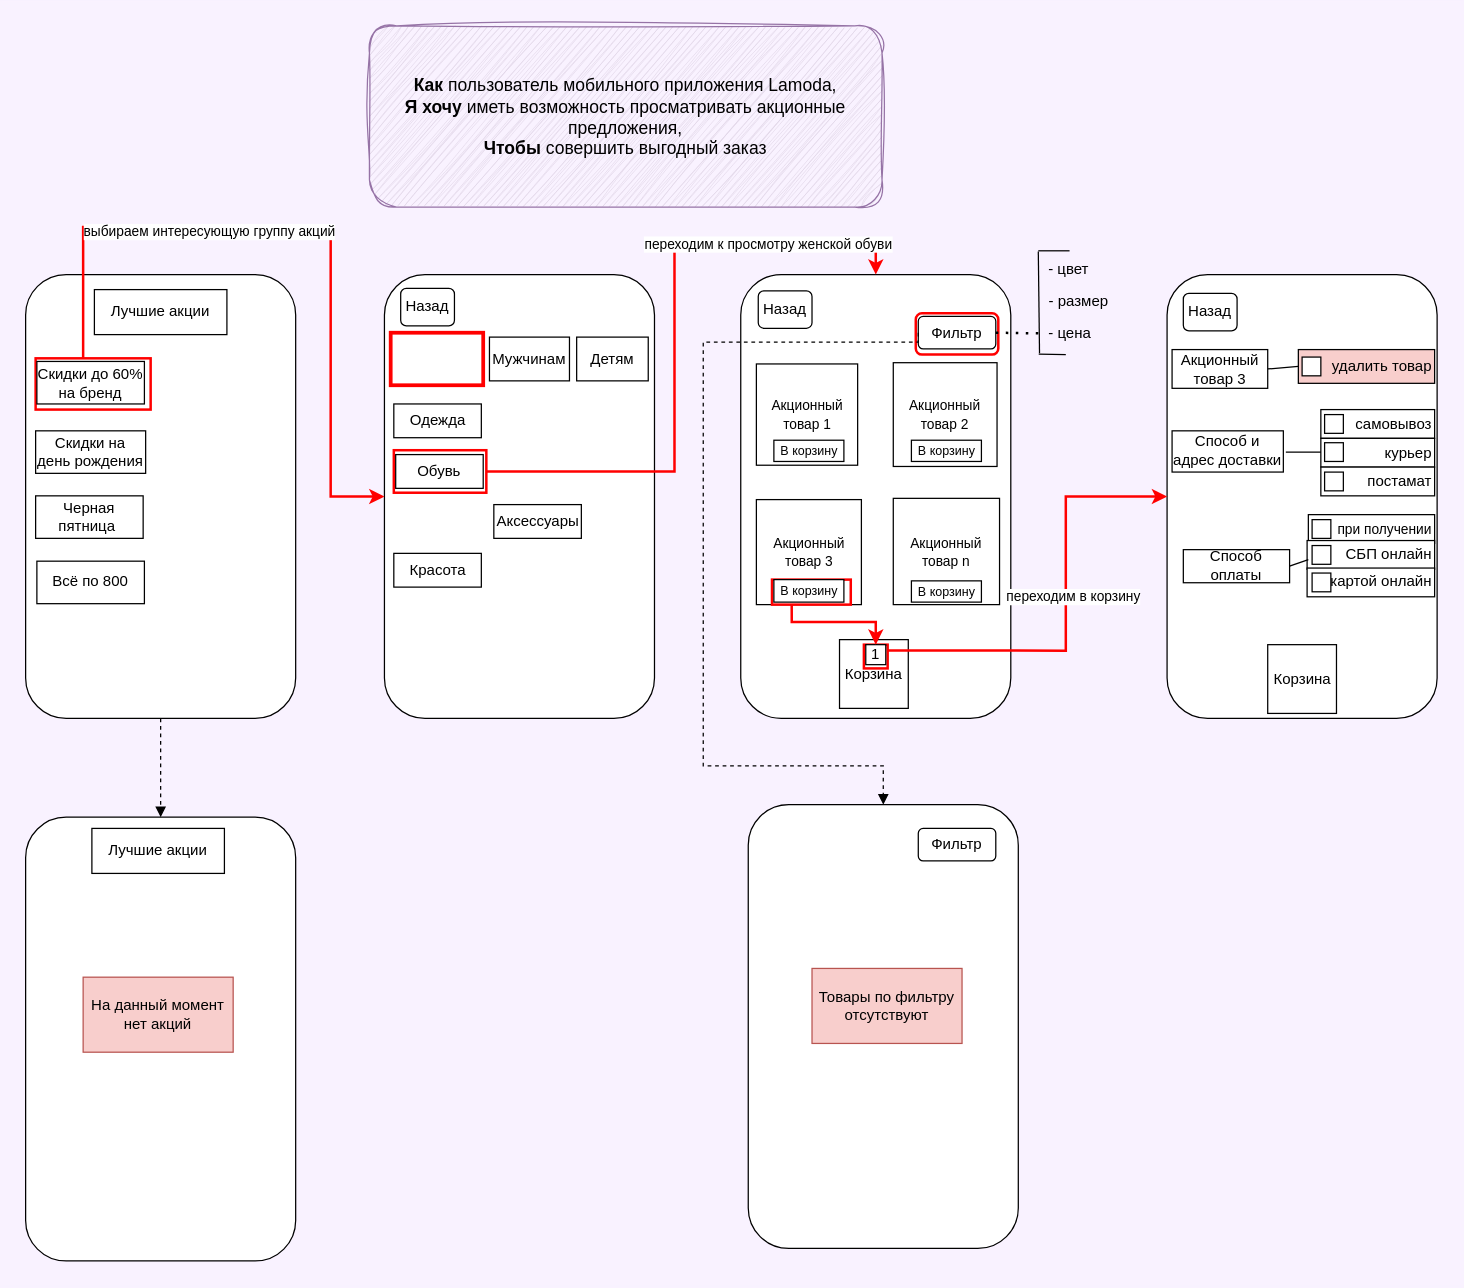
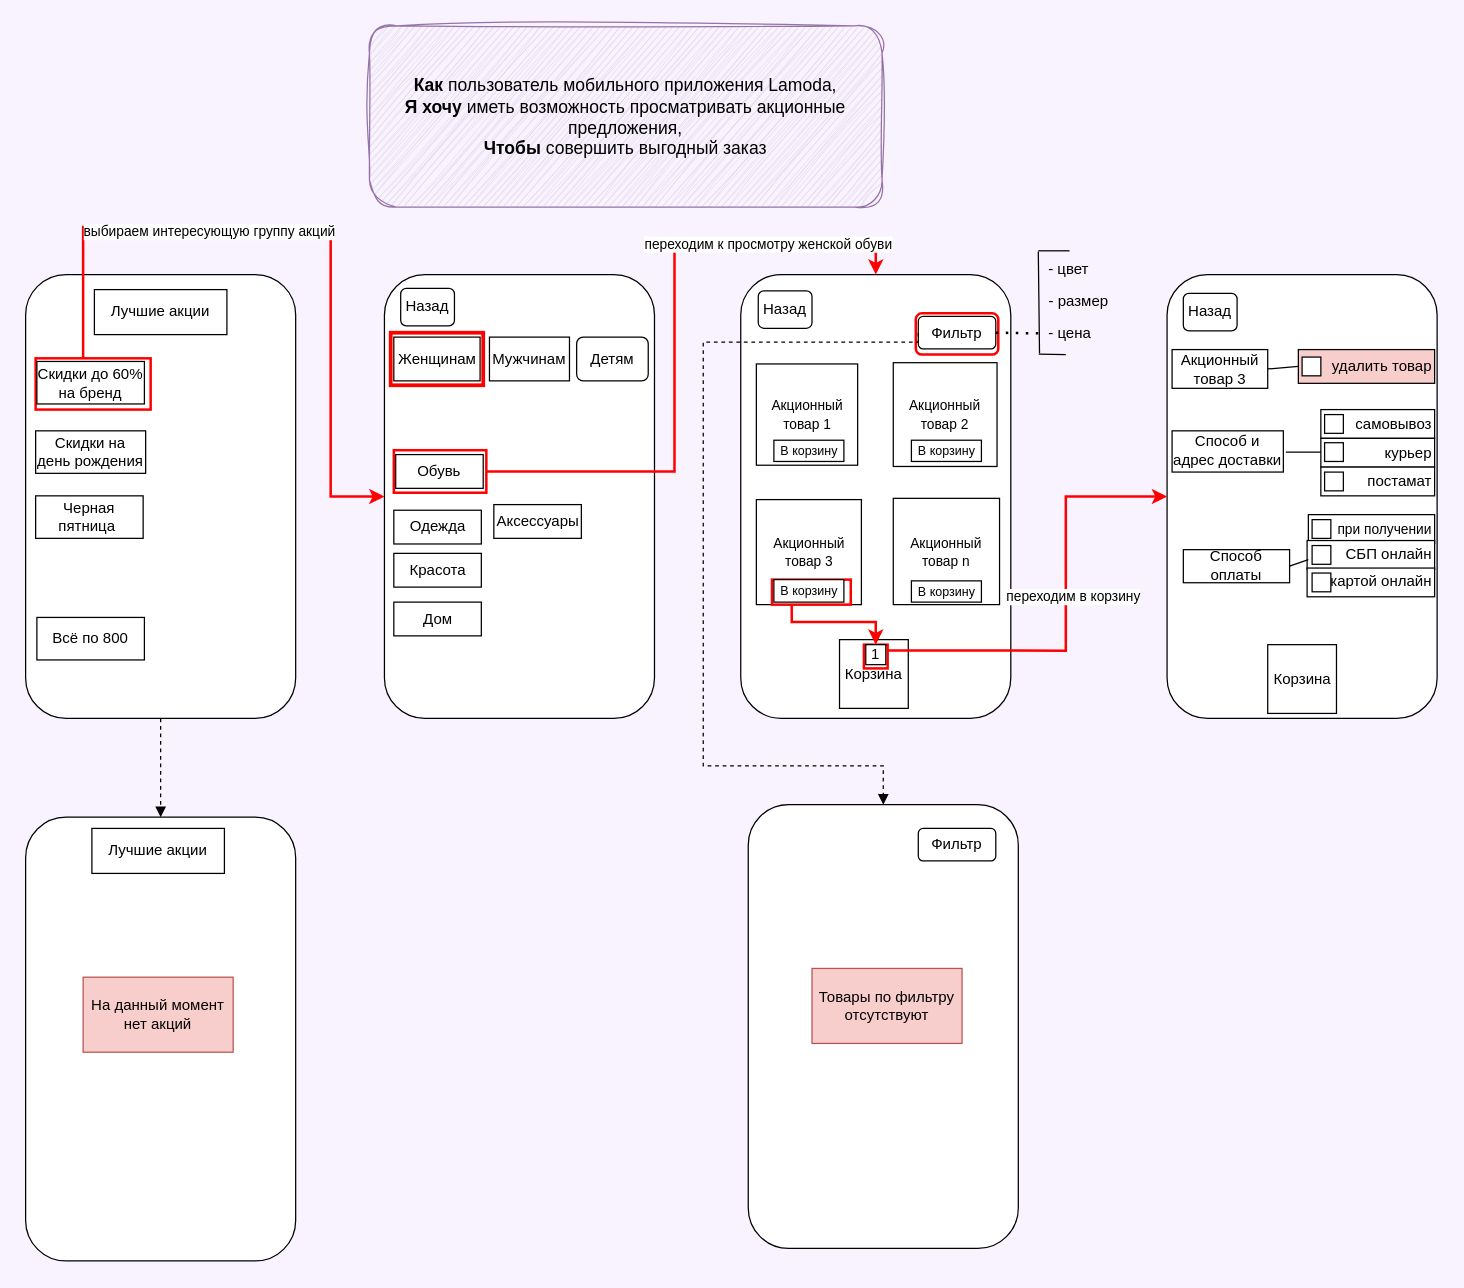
none -> (437, 359)
(612, 359) -> (612, 359)
(438, 421) -> (438, 527)
(91, 582) -> (91, 638)
none -> (438, 619)
